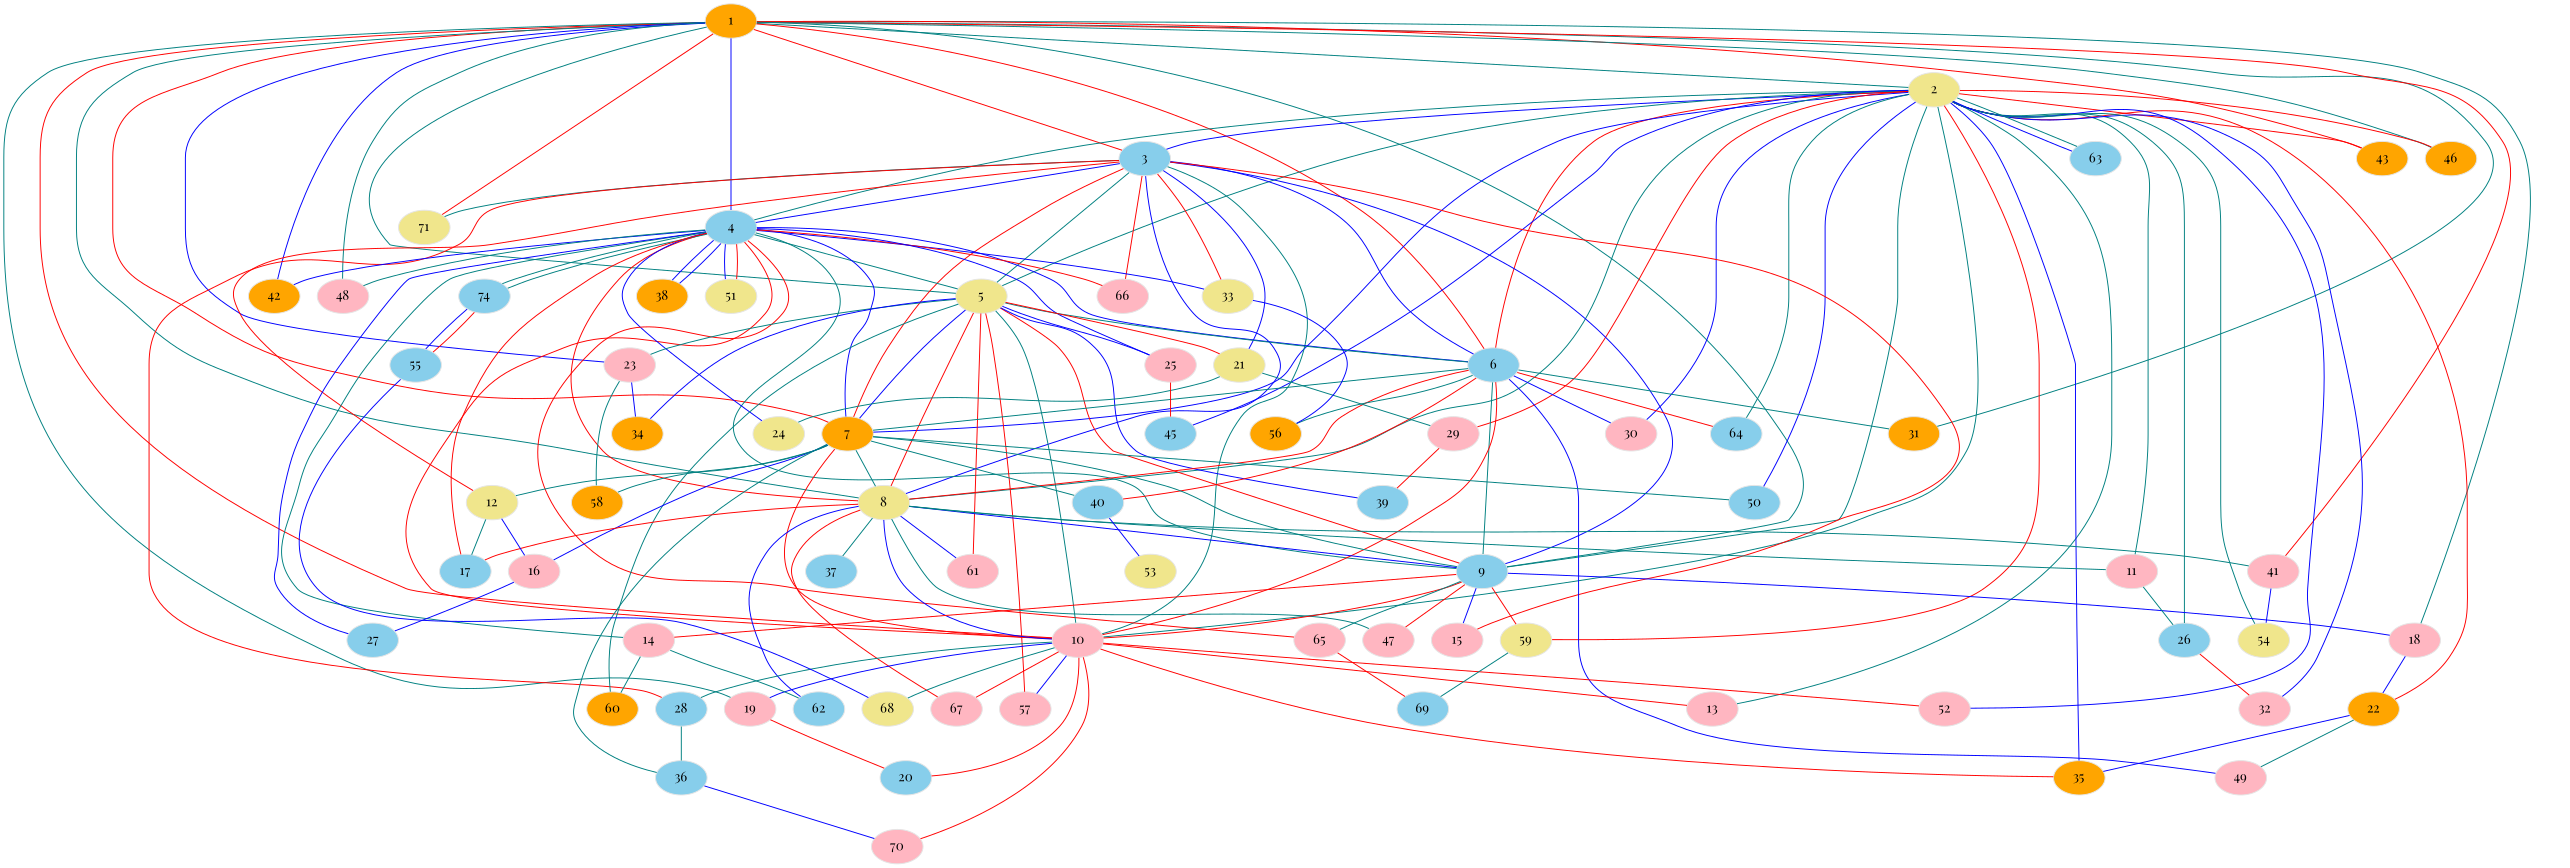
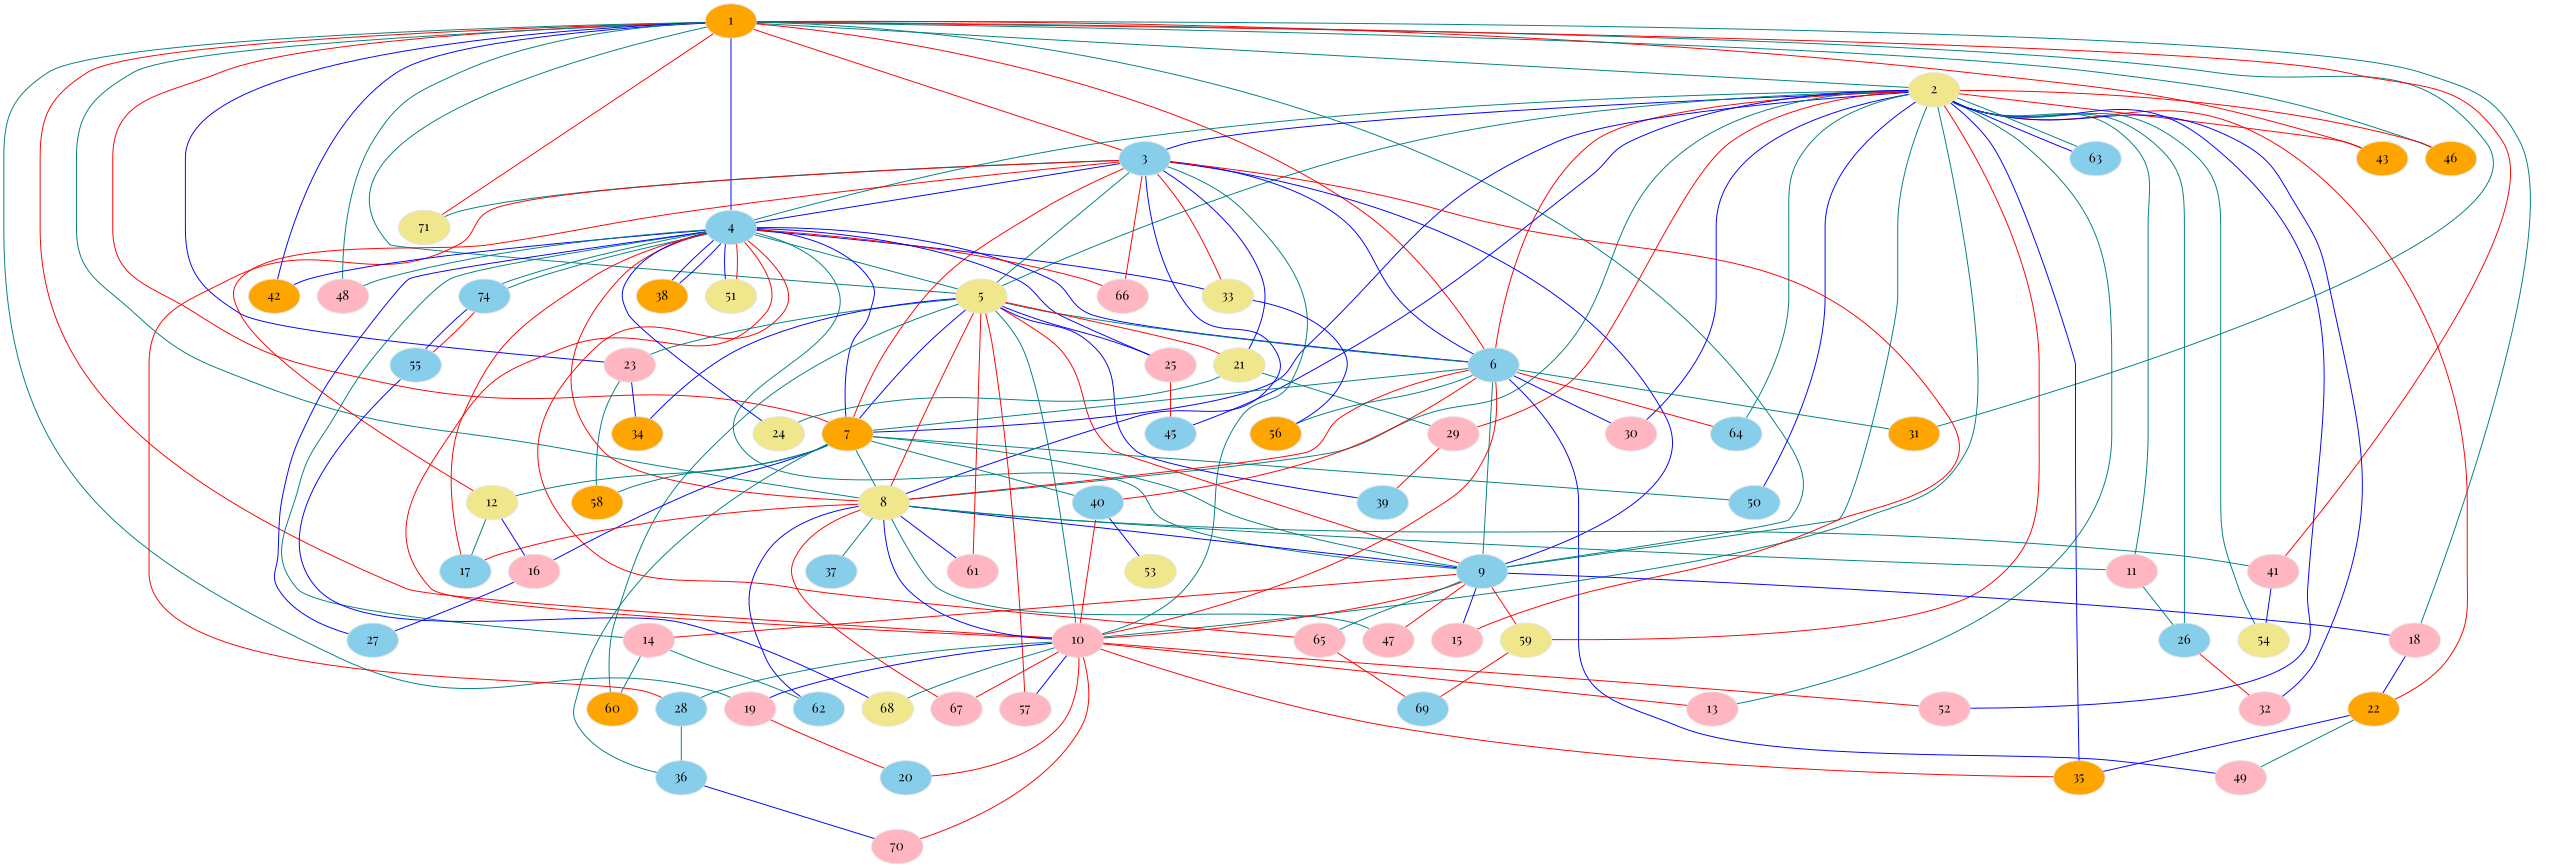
(844, 613) -> (1088, 571)
(1488, 666) -> (1488, 666)
